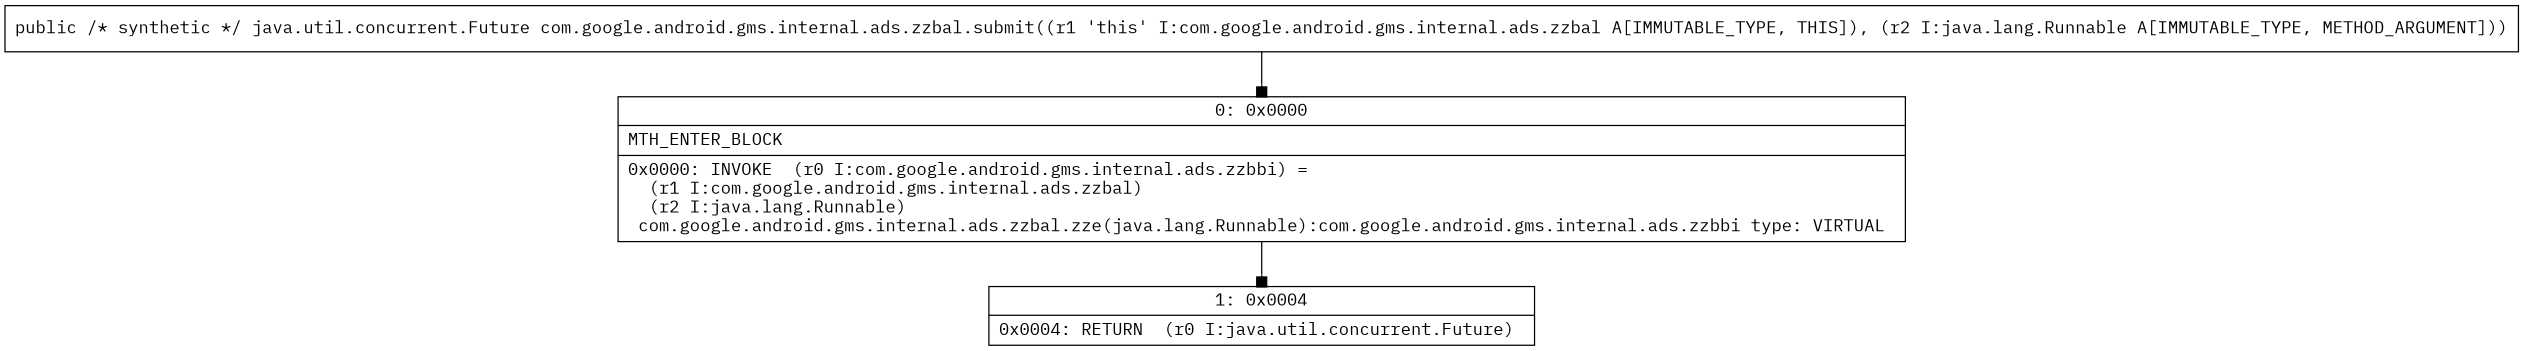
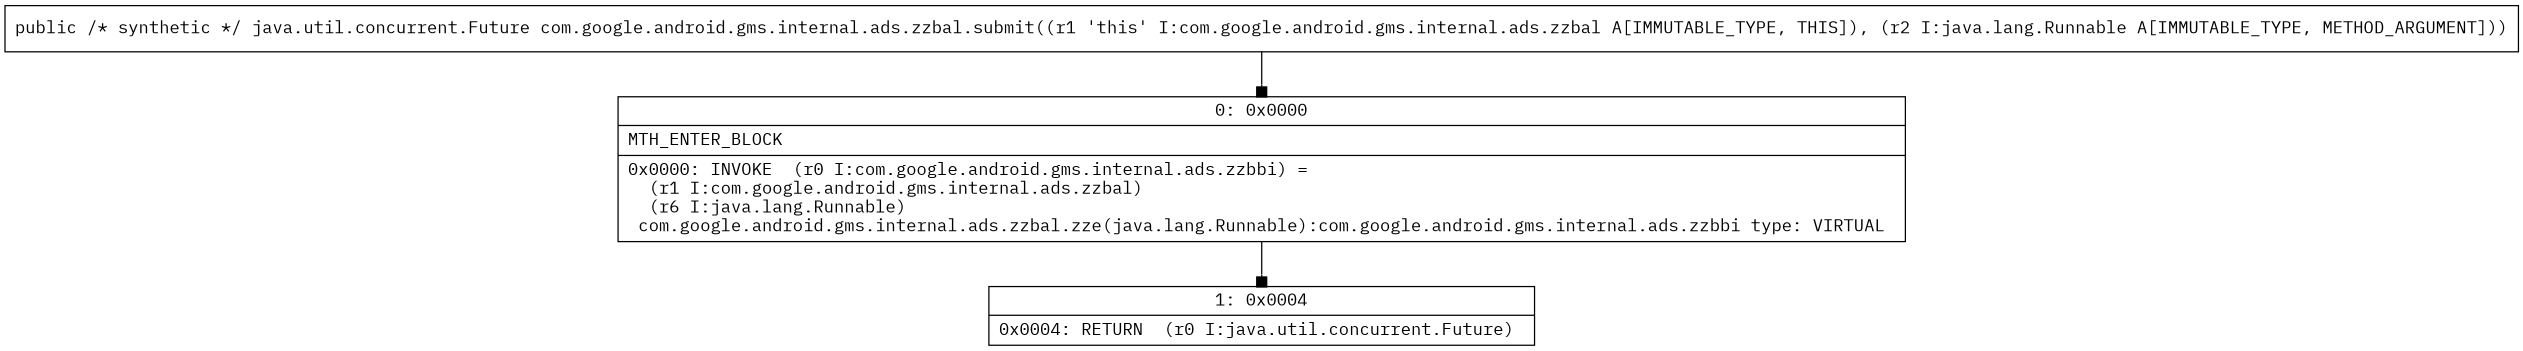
(767, 207) -> (767, 207)
